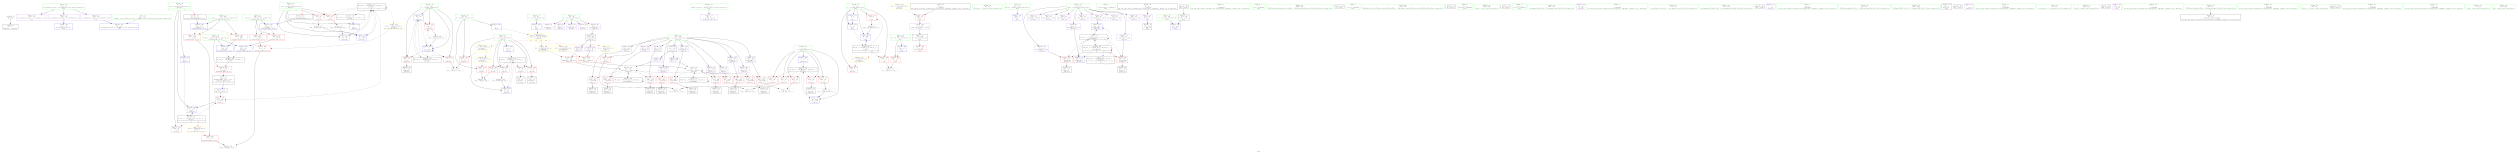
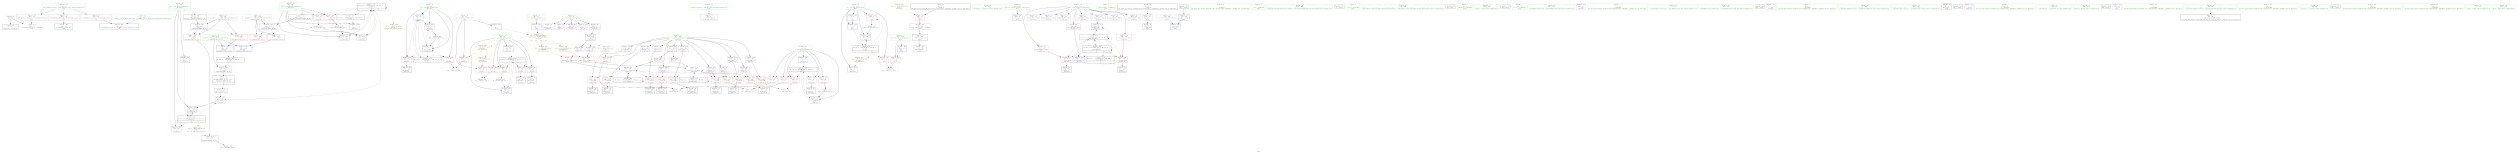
none -> (32, 27)
(262, 49) -> none
